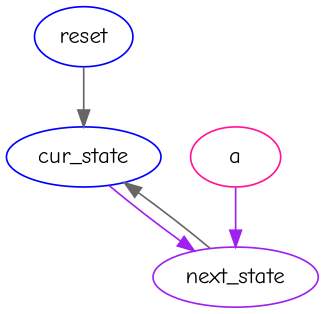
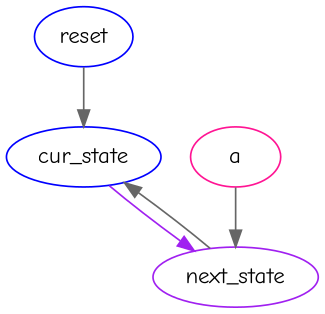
(236, 209) -> (236, 209)
